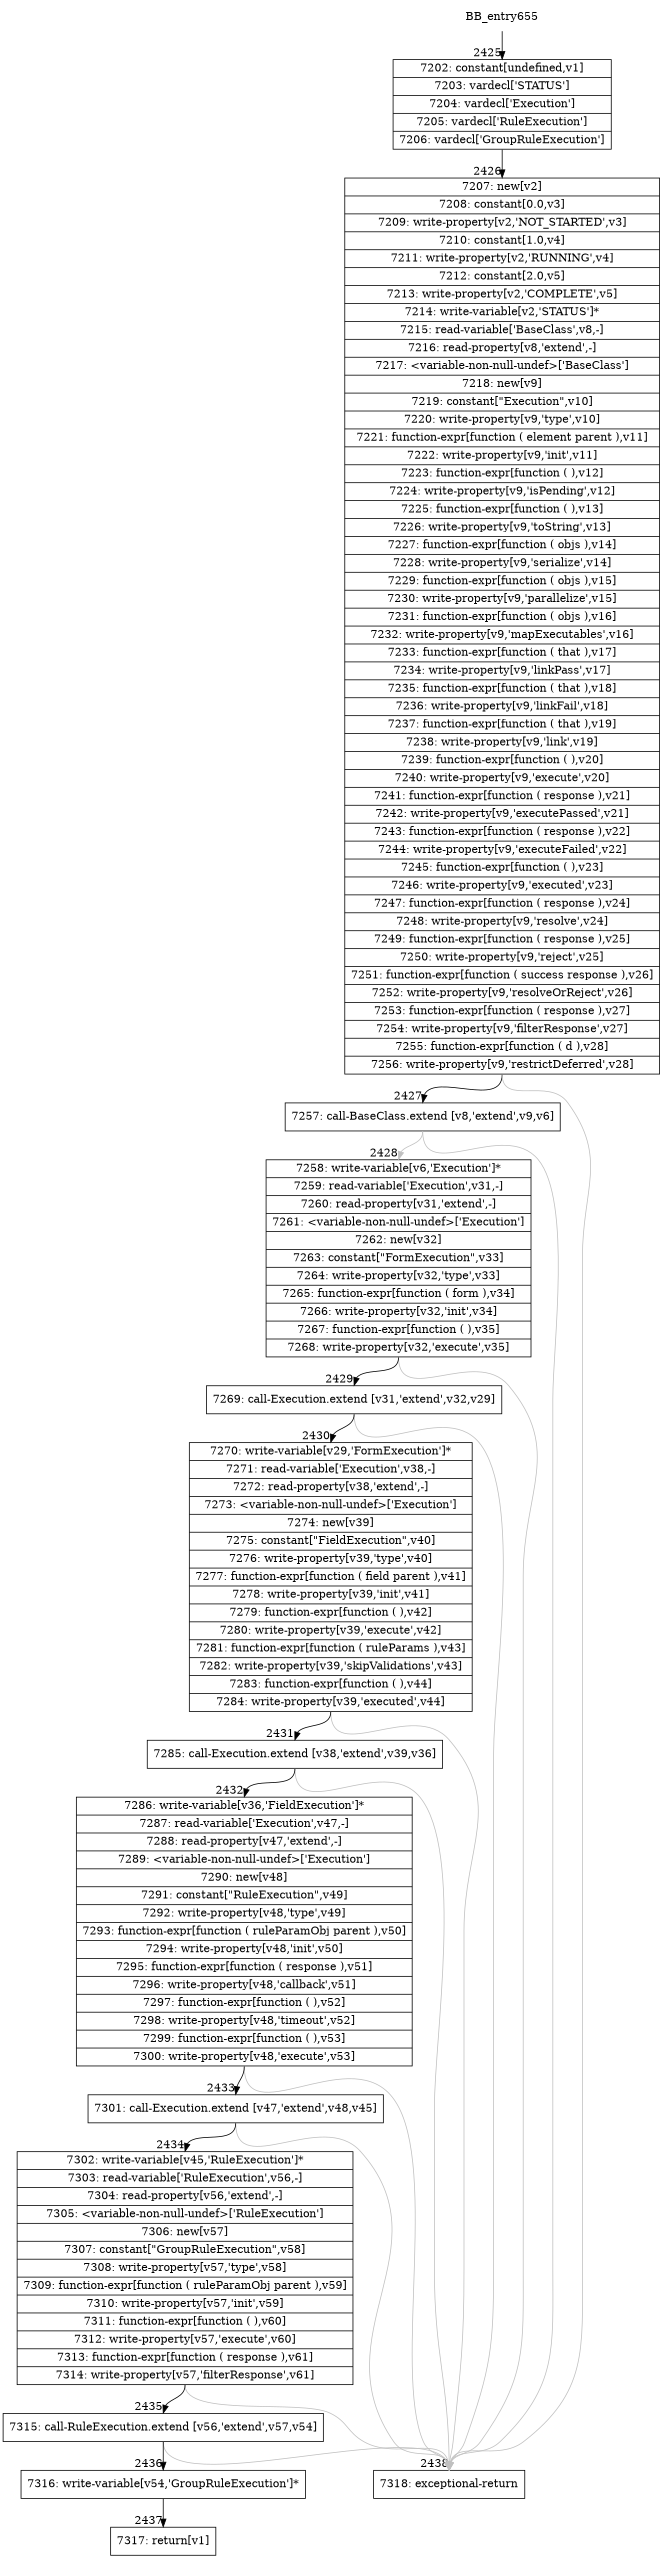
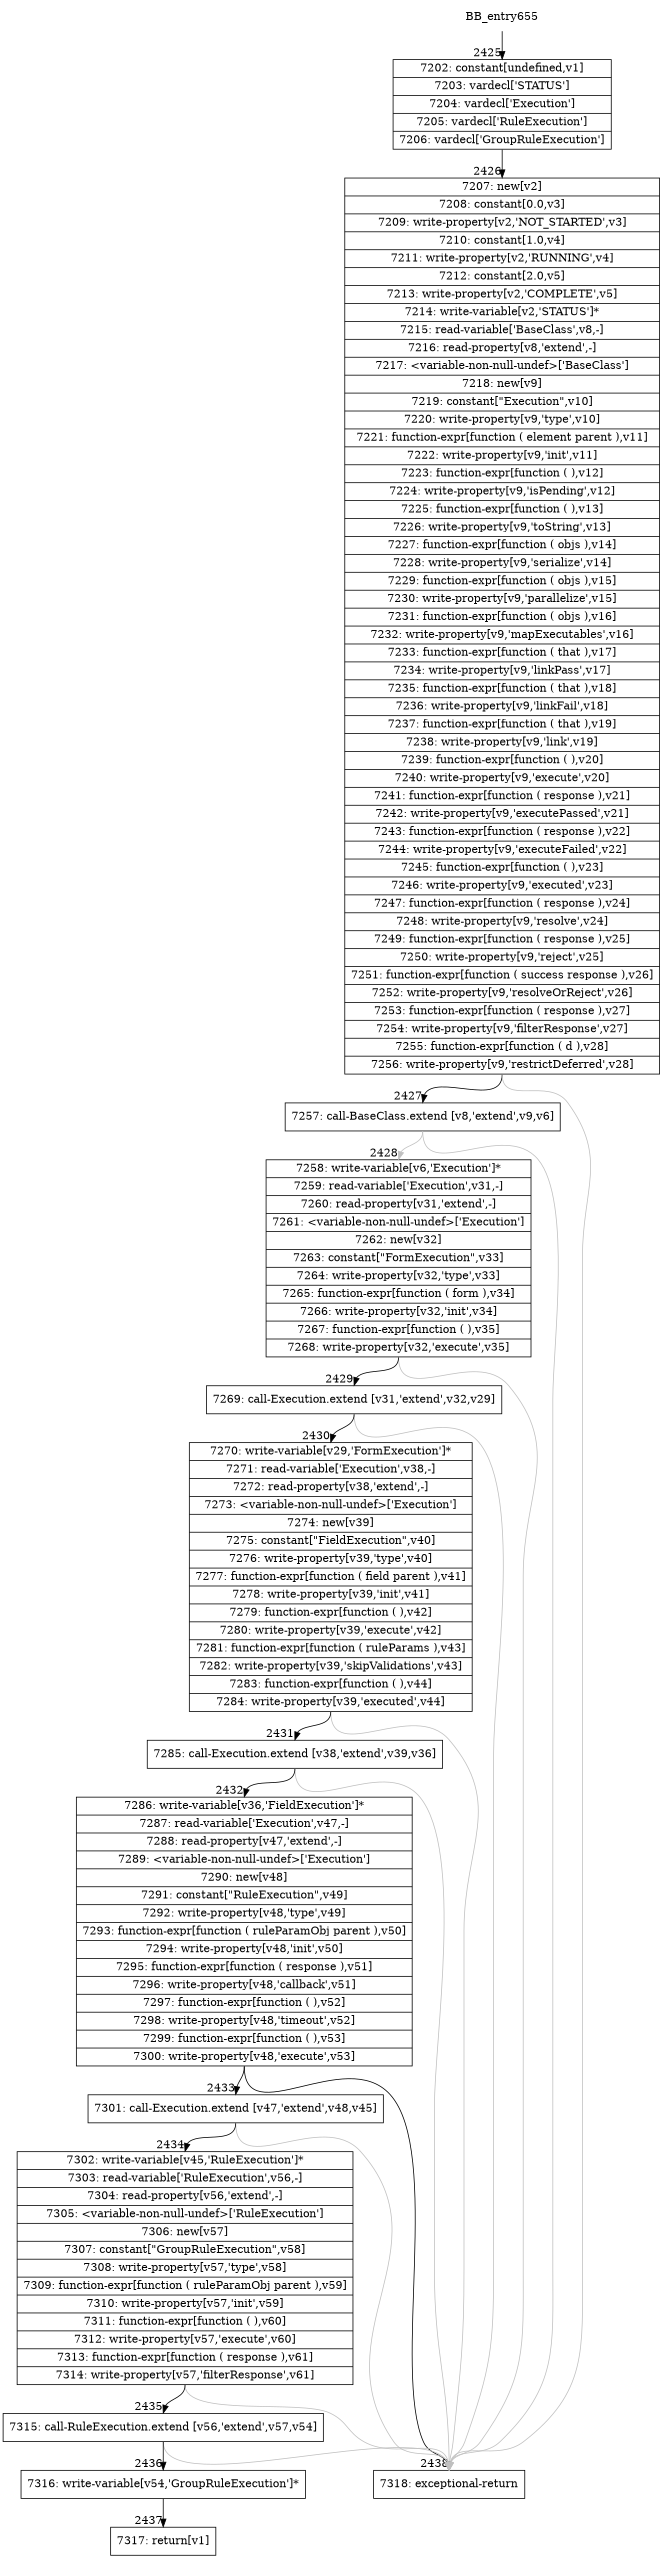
(415, 2199) -> (415, 2199)
